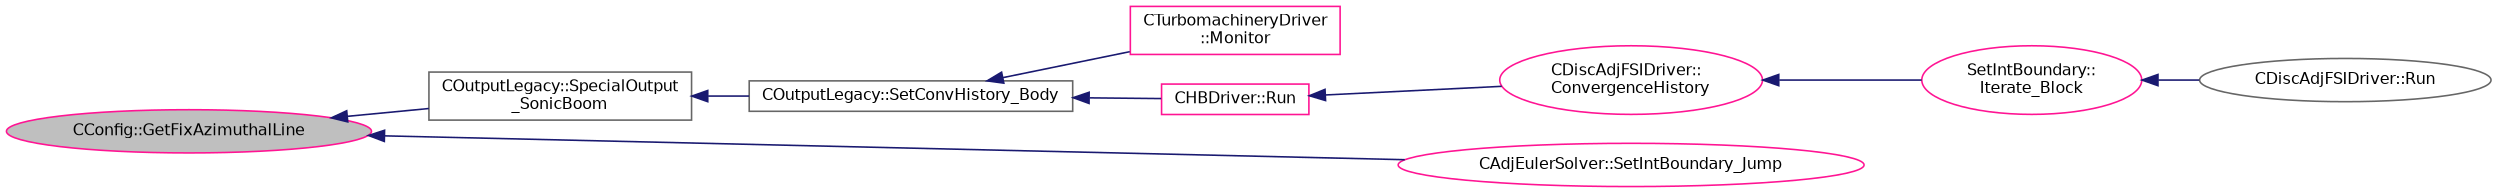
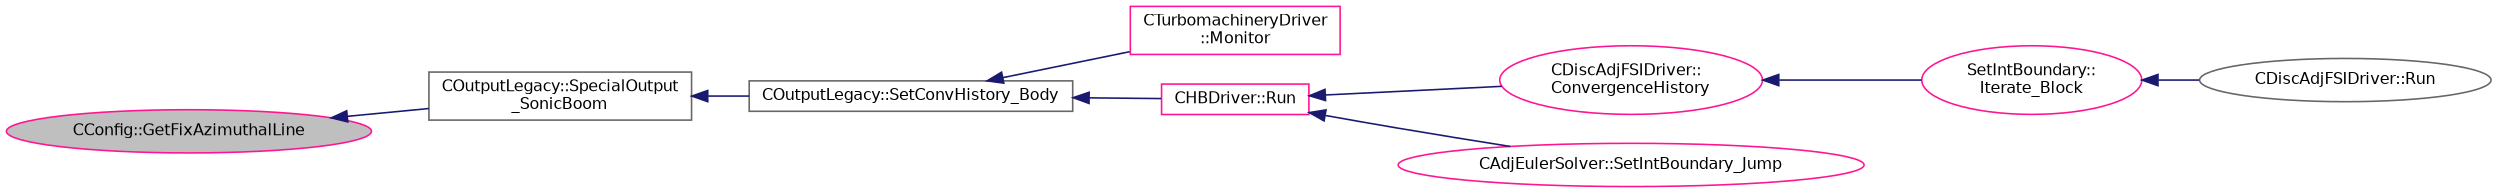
(895, 148) -> (1418, 131)
